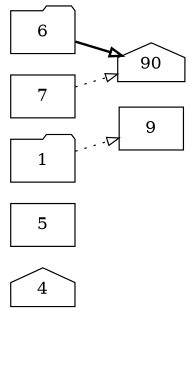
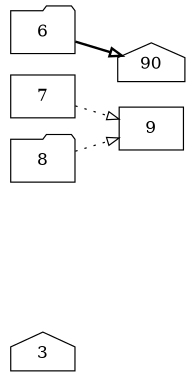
(91, 82) -> (91, 111)
(43, 161) -> (43, 161)
(43, 225) -> none
(43, 289) -> none
none -> (43, 354)
